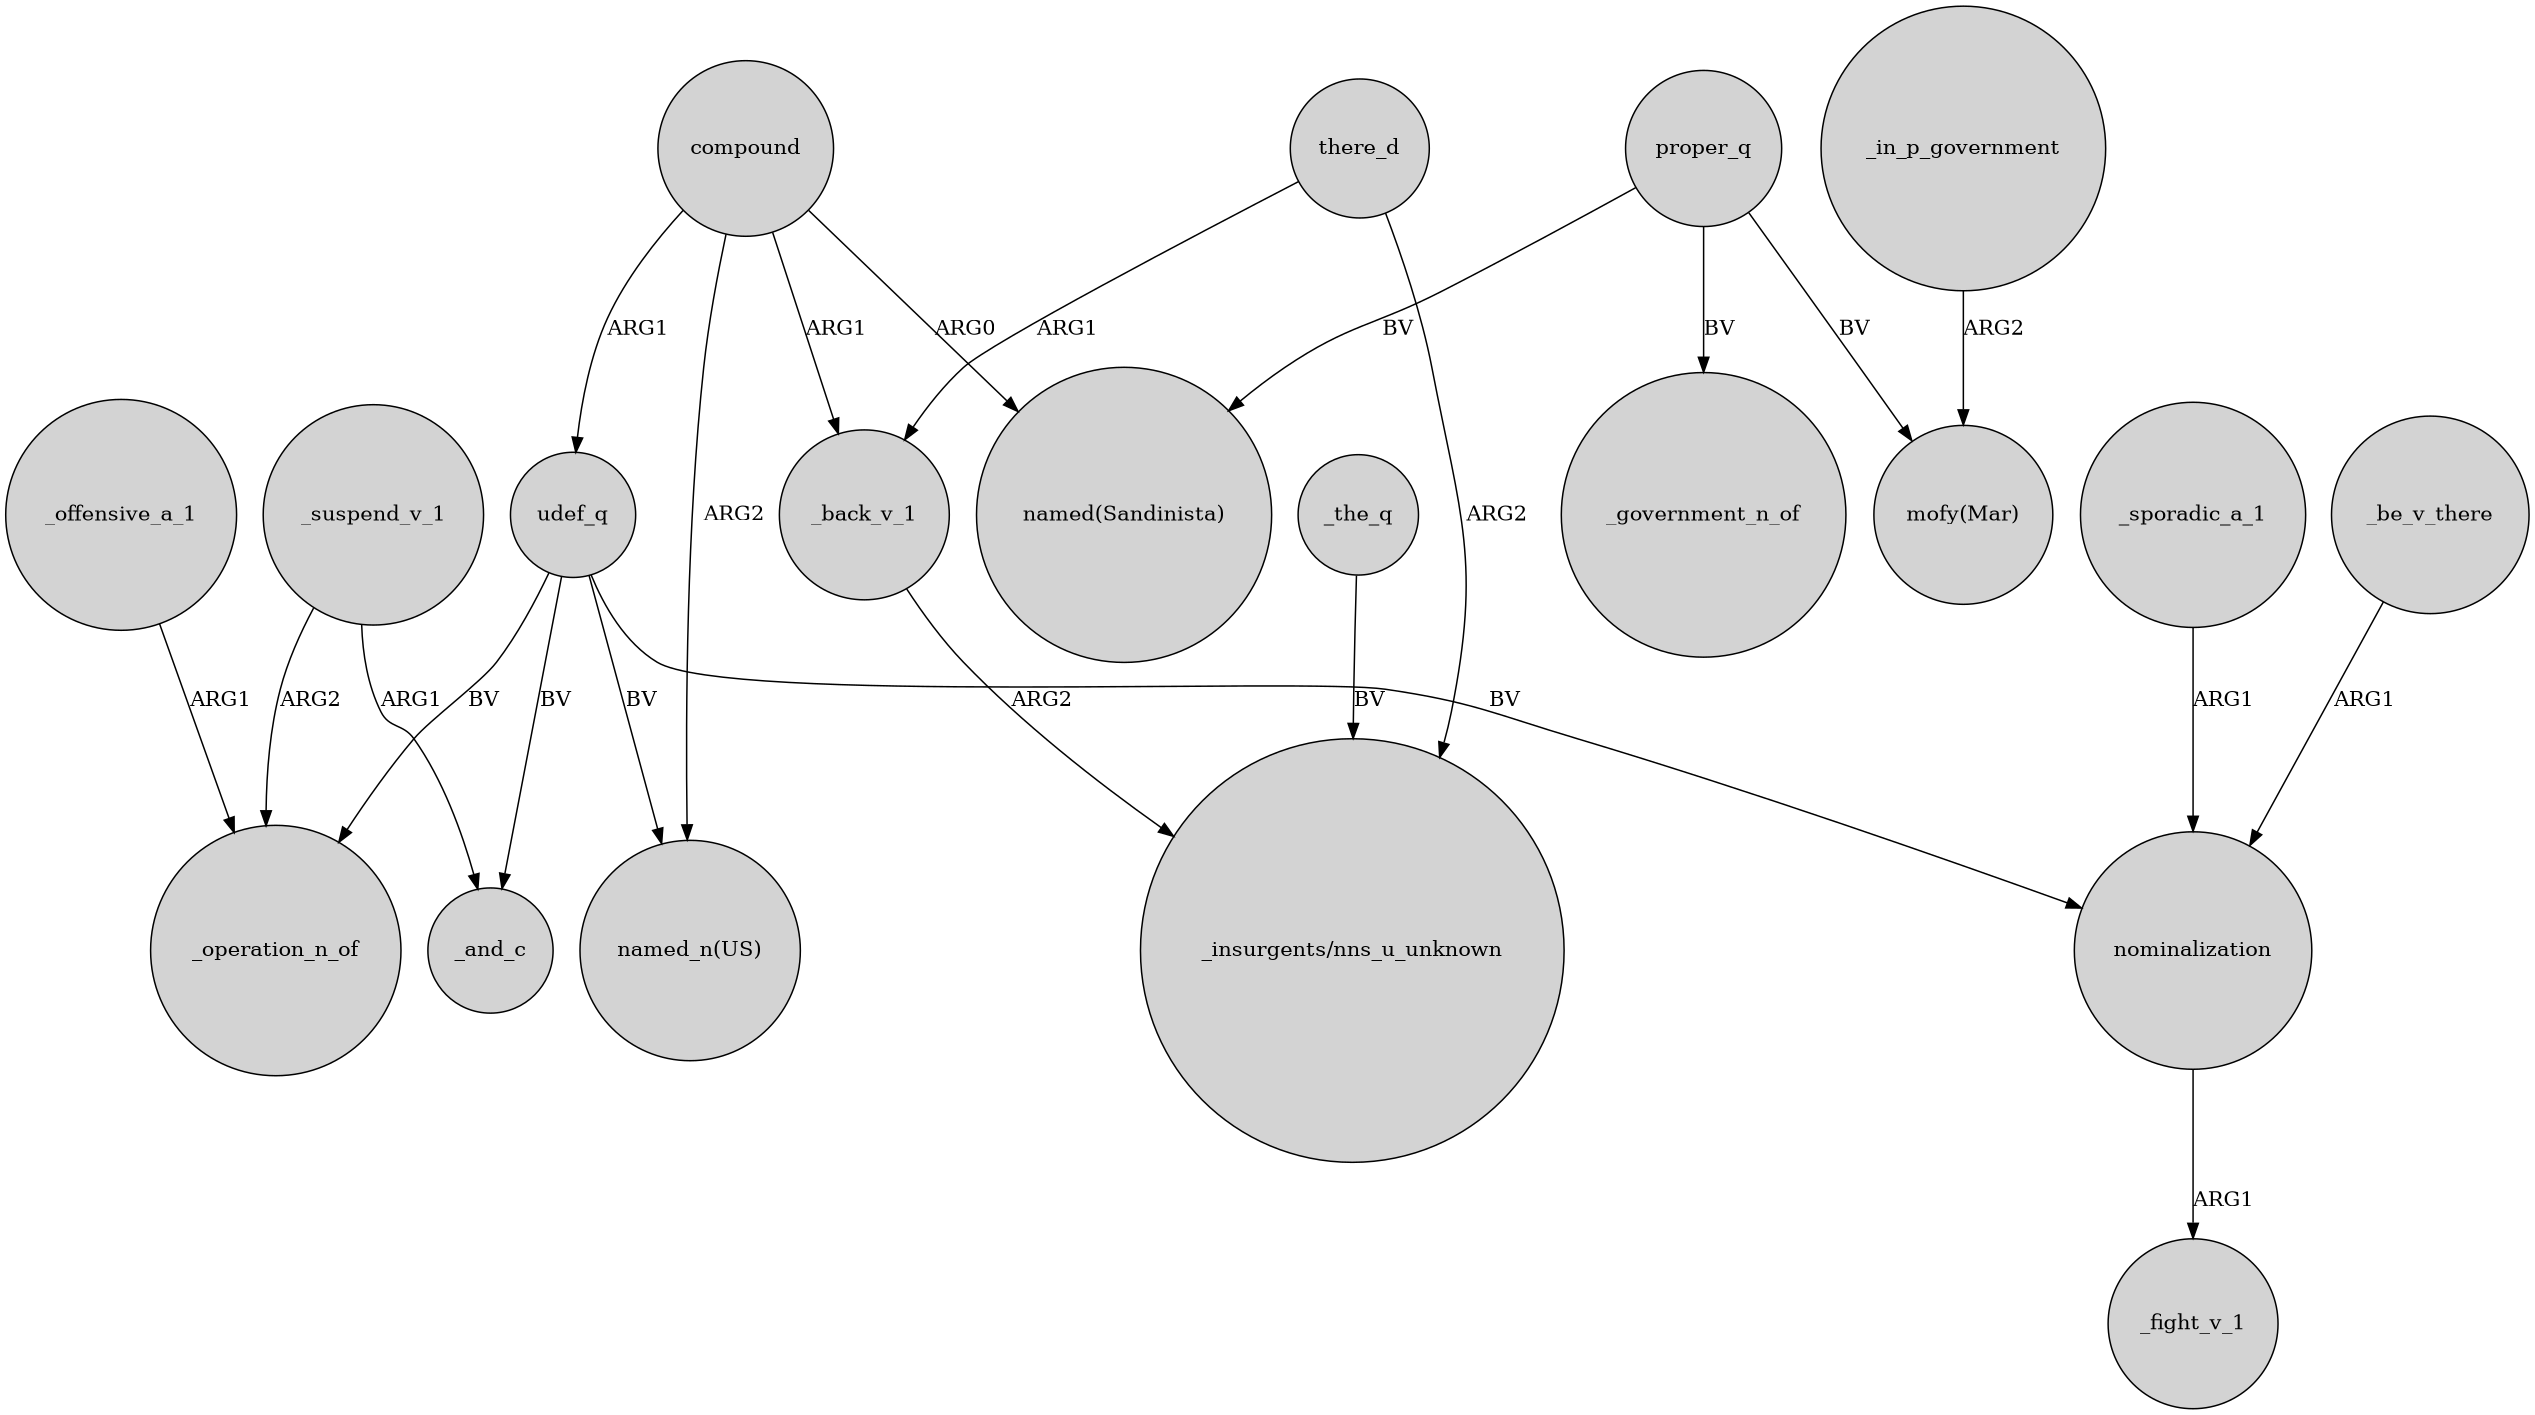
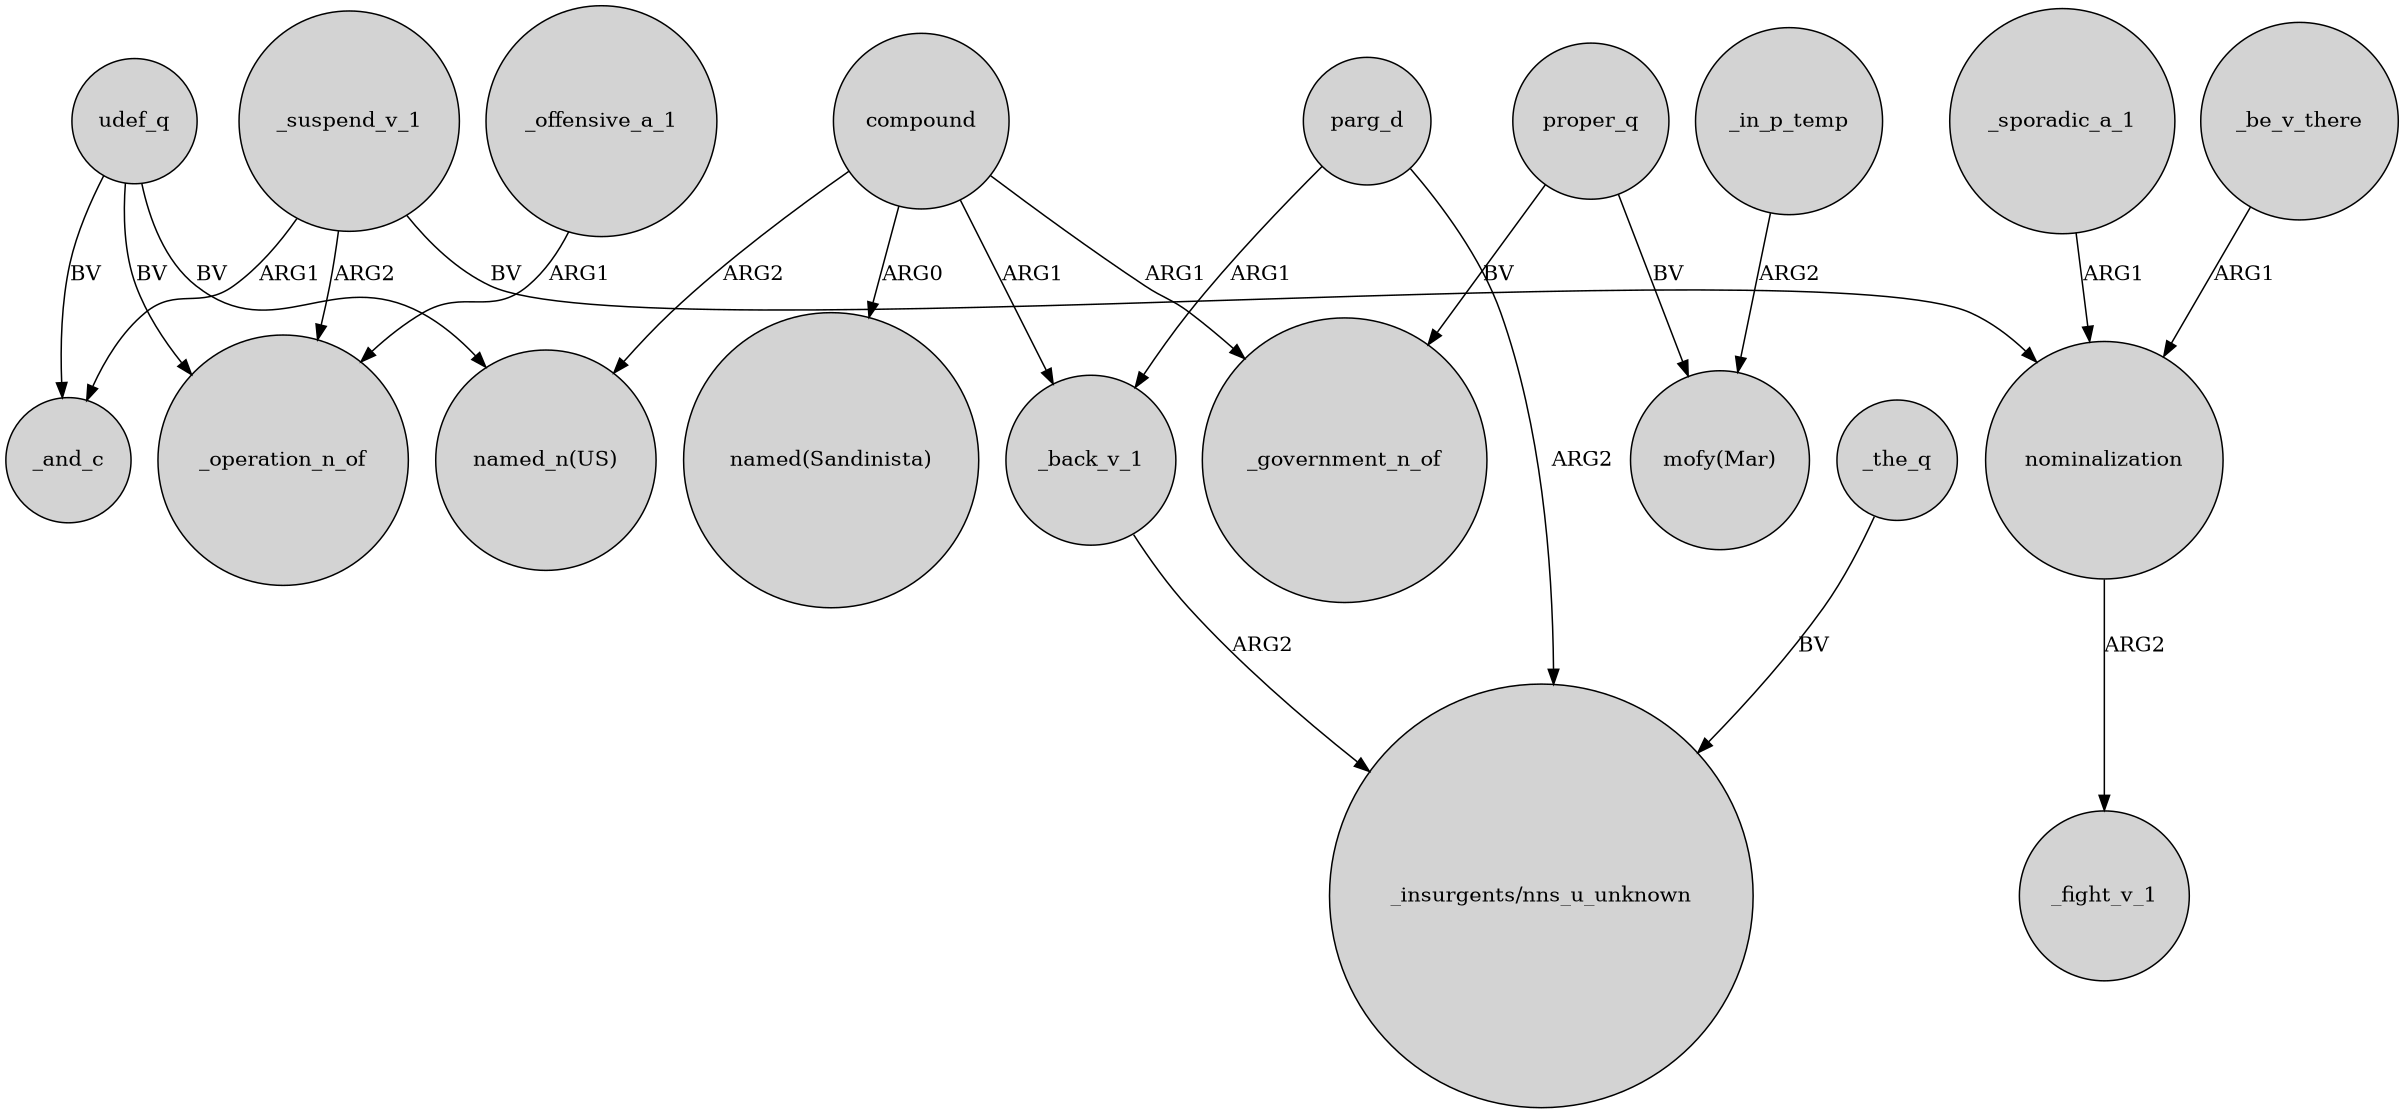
(1360, 148) -> (1367, 121)
(1963, 148) -> (1789, 121)
(1437, 294) -> none
(609, 314) -> (1111, 263)
(1322, 686) -> (1250, 300)
(2224, 1201) -> (2135, 646)
